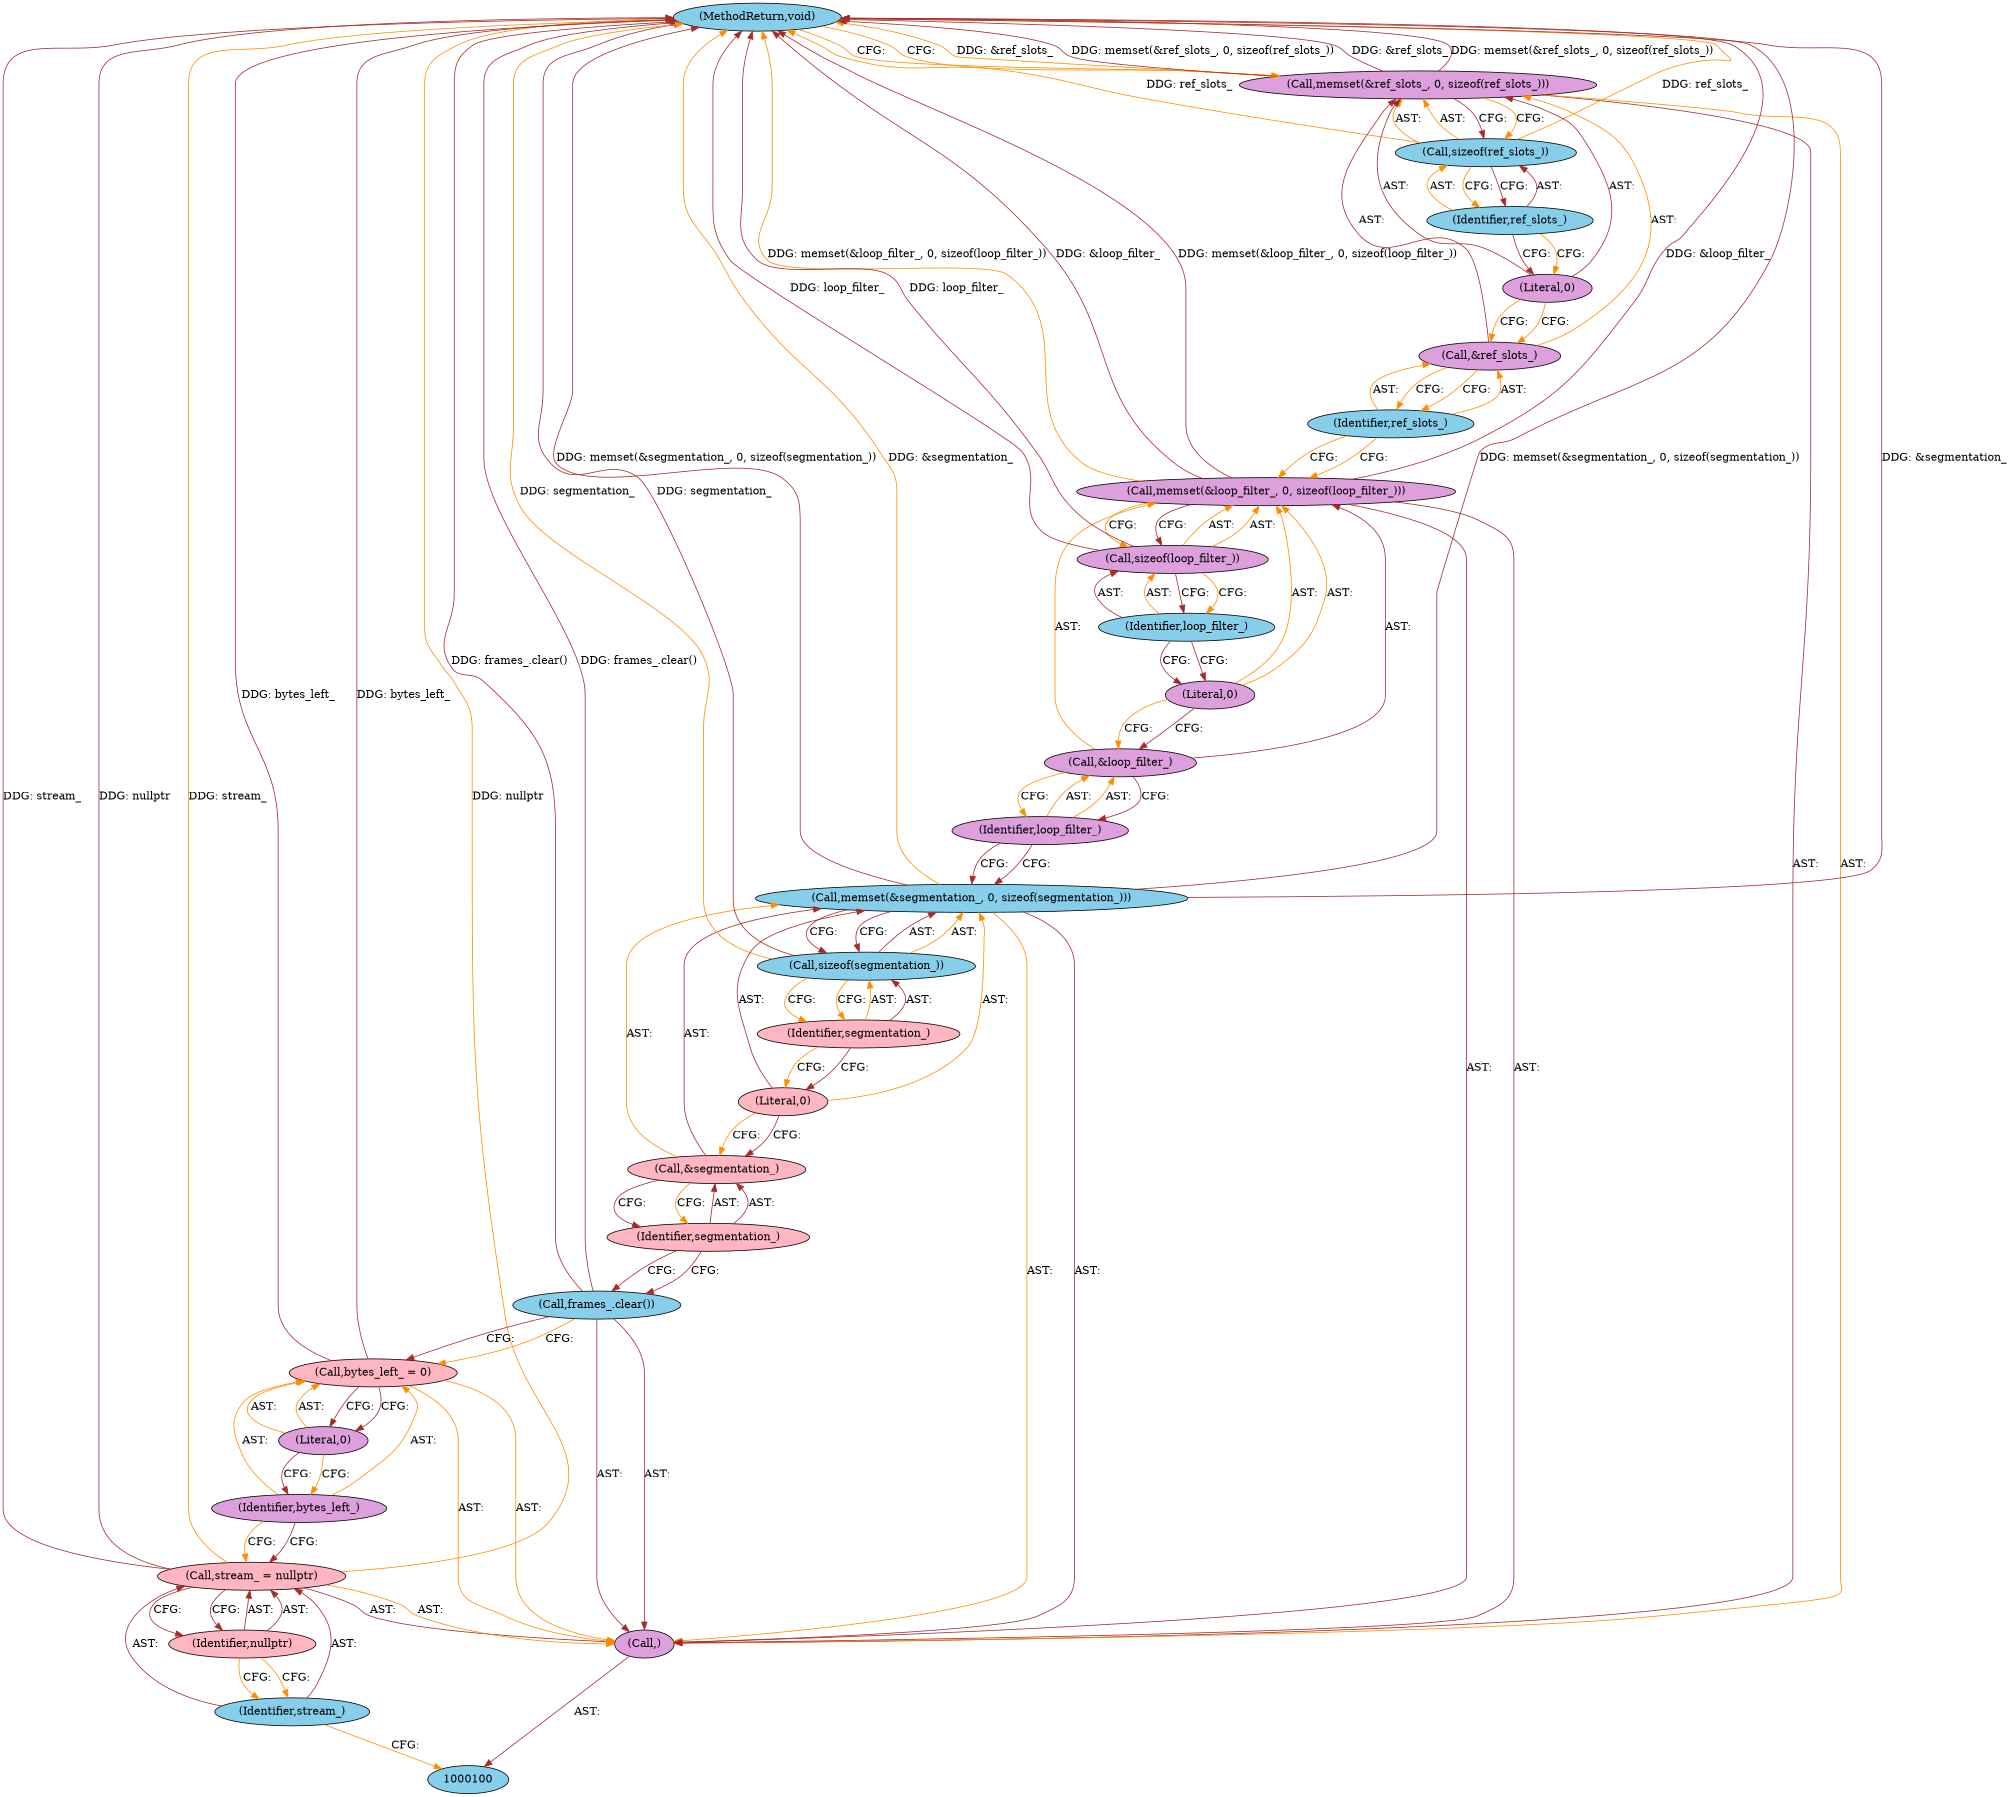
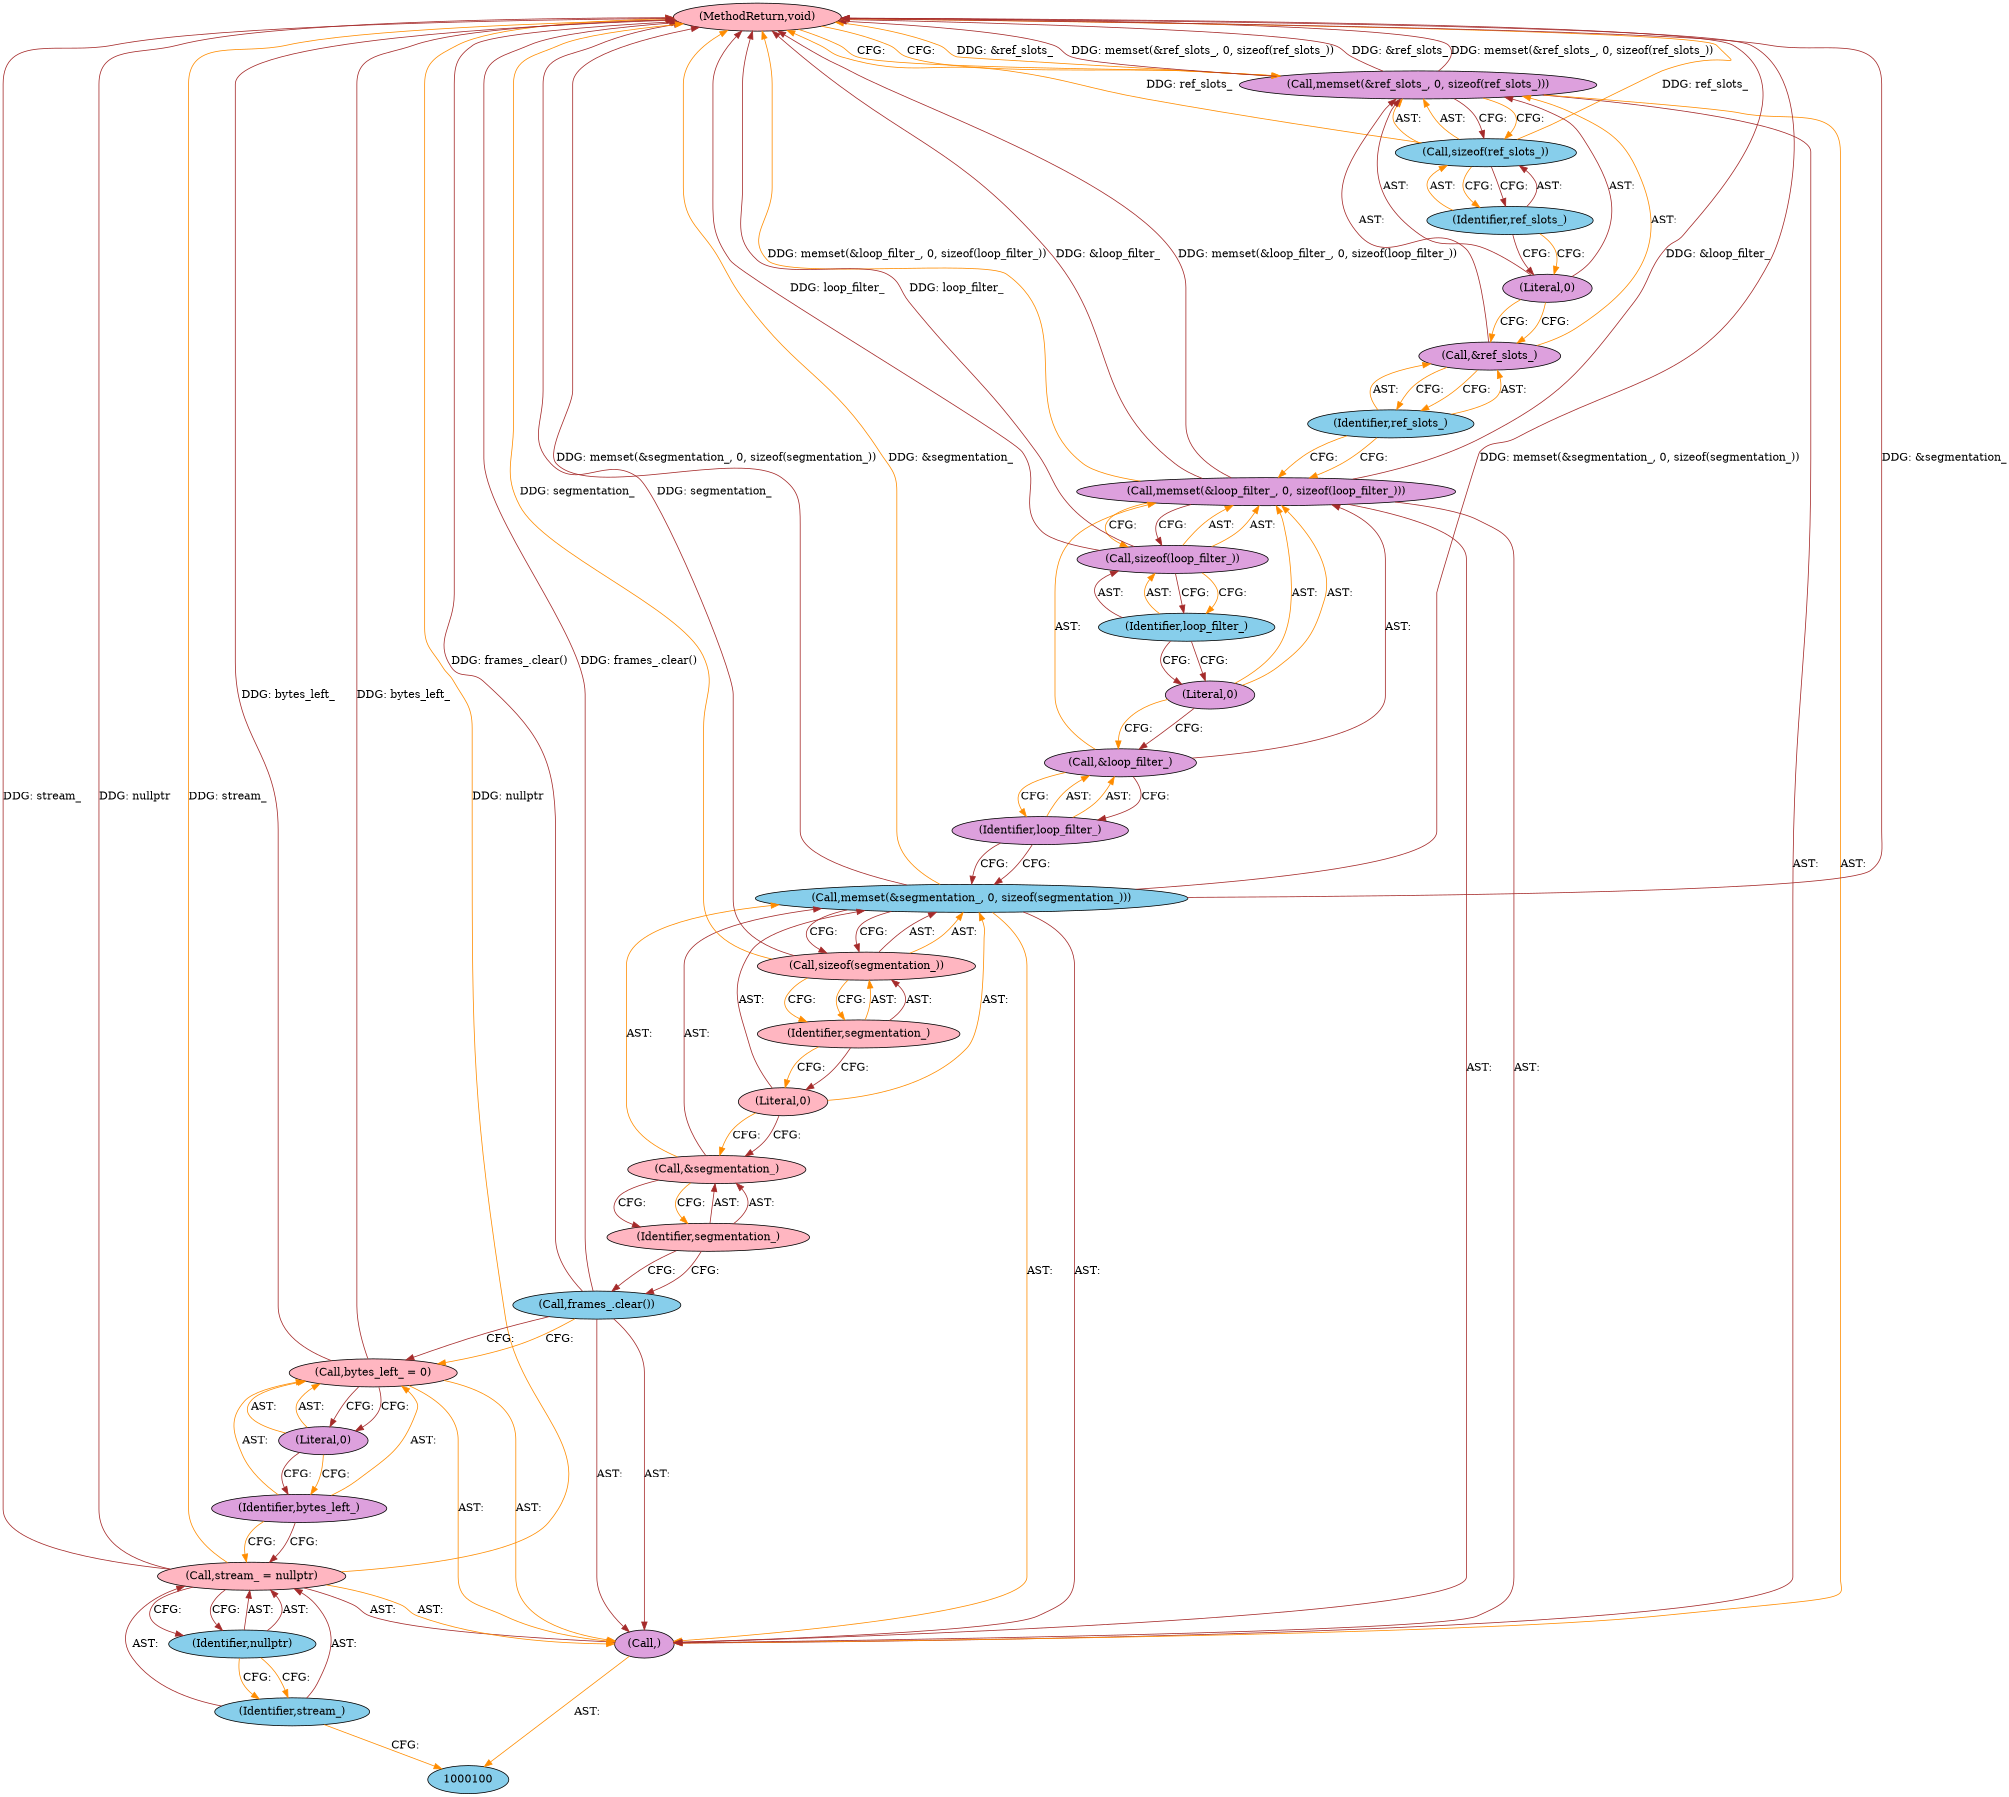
(757, 17) -> (757, 17)
(866, 966) -> (866, 966)
(242, 1644) -> (242, 1644)
(560, 1709) -> (560, 1709)
